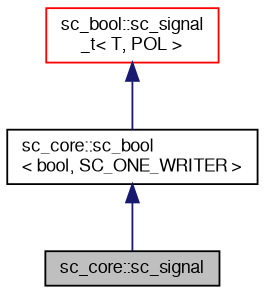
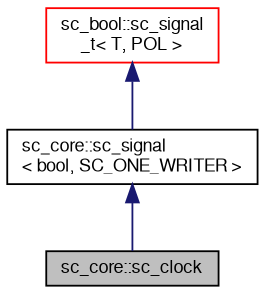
(132, 157) -> (132, 157)
(132, 268) -> (132, 268)
